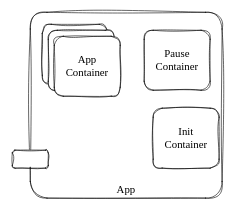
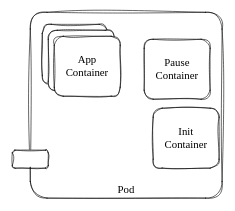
(177, 60) -> (177, 69)
(126, 190) -> (126, 190)
